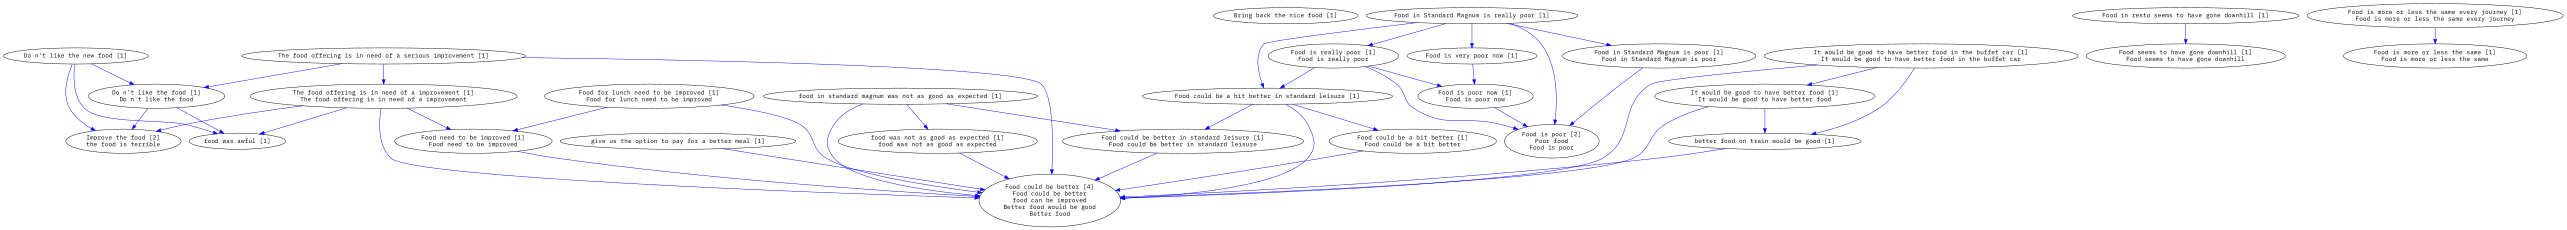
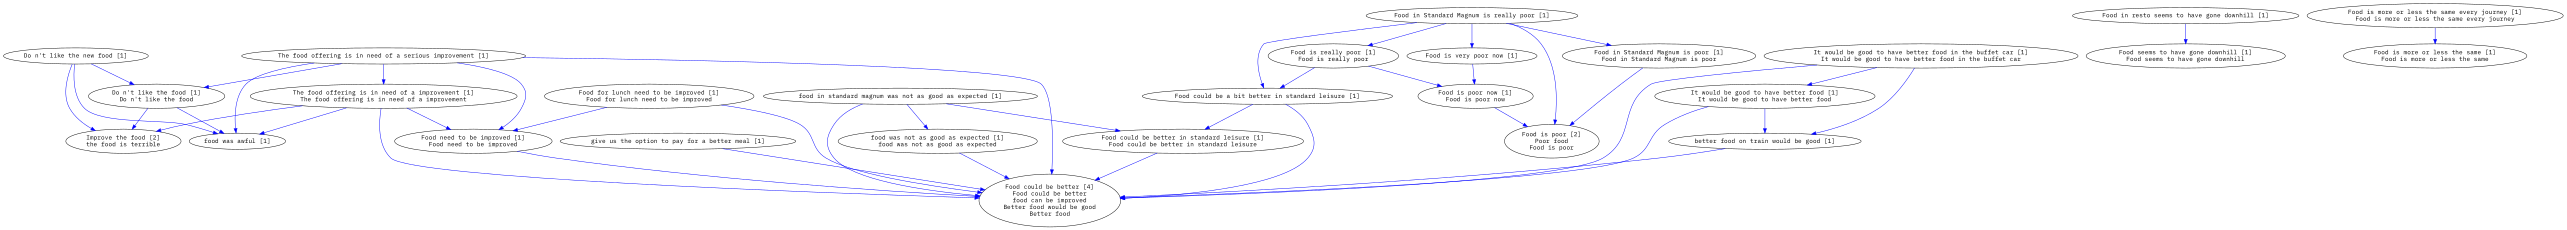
(1286, 16) -> none
none -> (265, 74)
none -> (515, 79)
(1430, 116) -> none
(1413, 141) -> none
